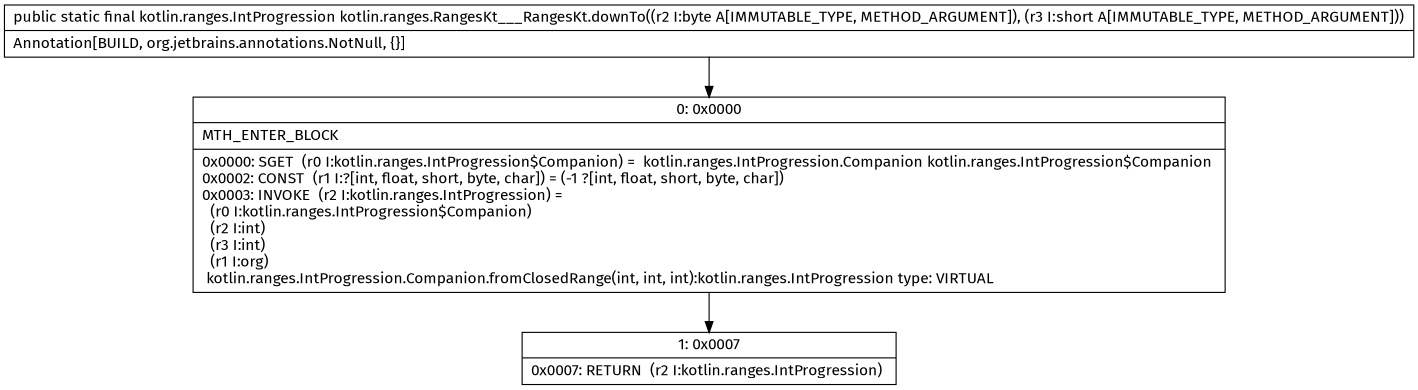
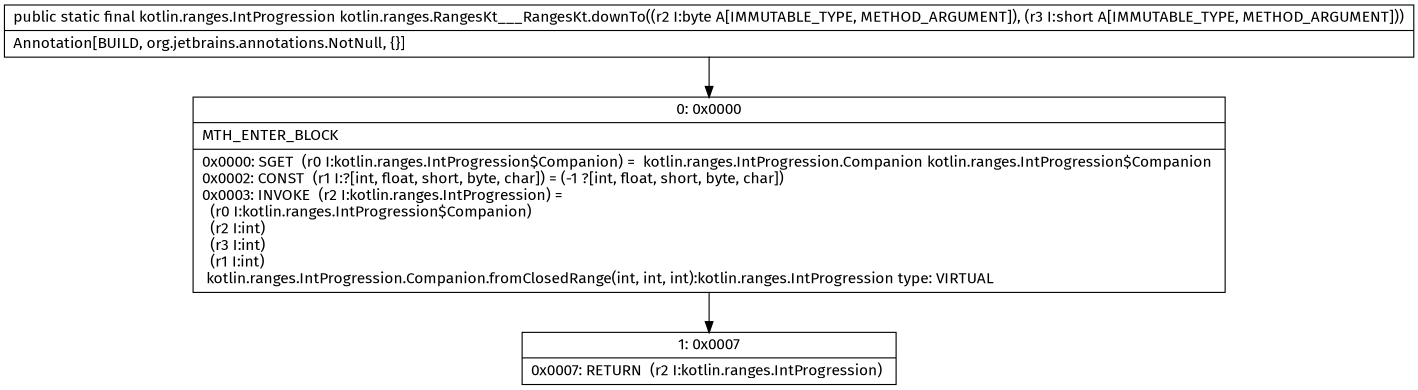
(236, 262) -> (234, 262)
